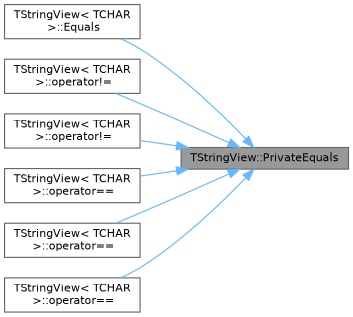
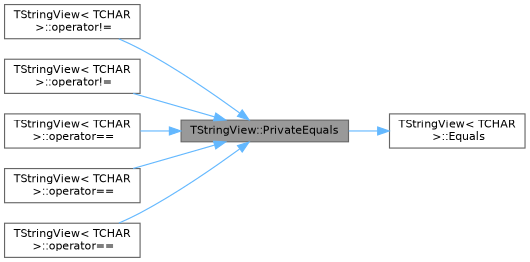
(187, 84) -> (363, 131)
